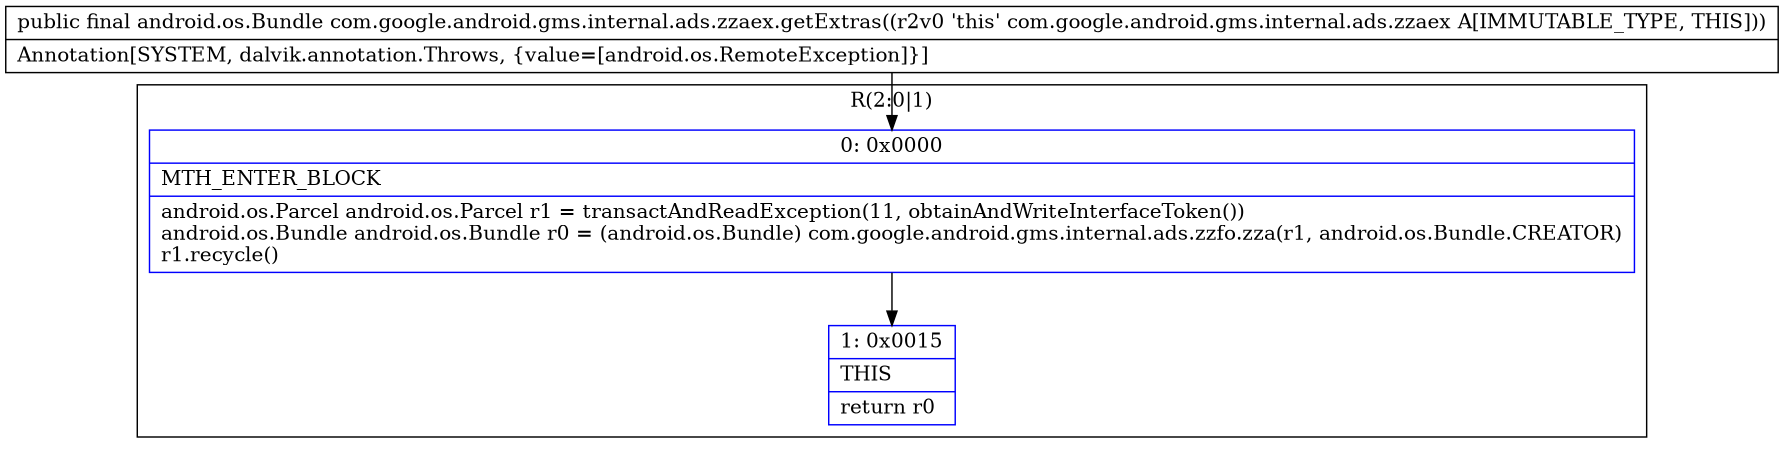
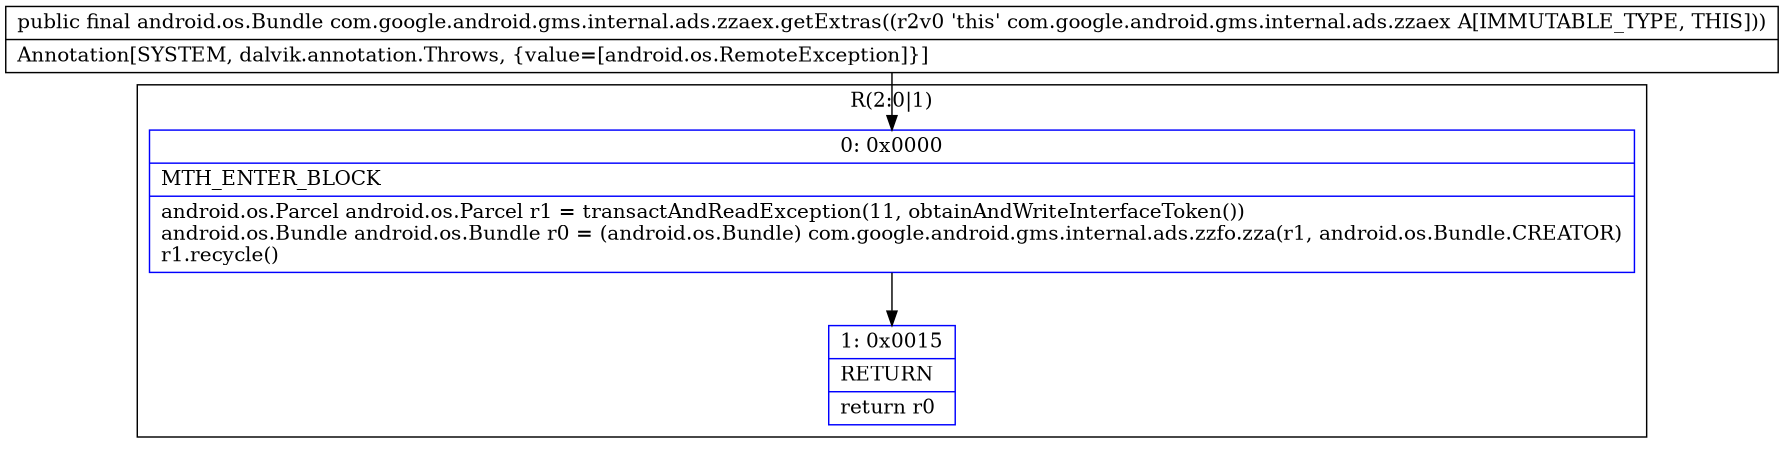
(867, 374) -> (887, 374)
